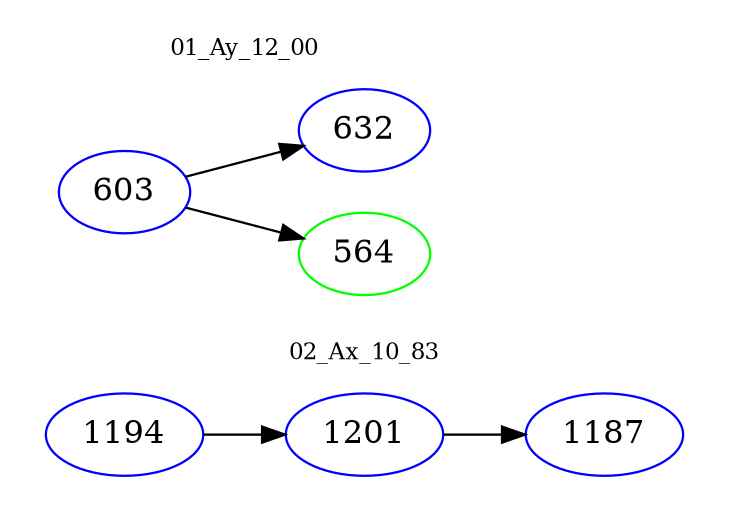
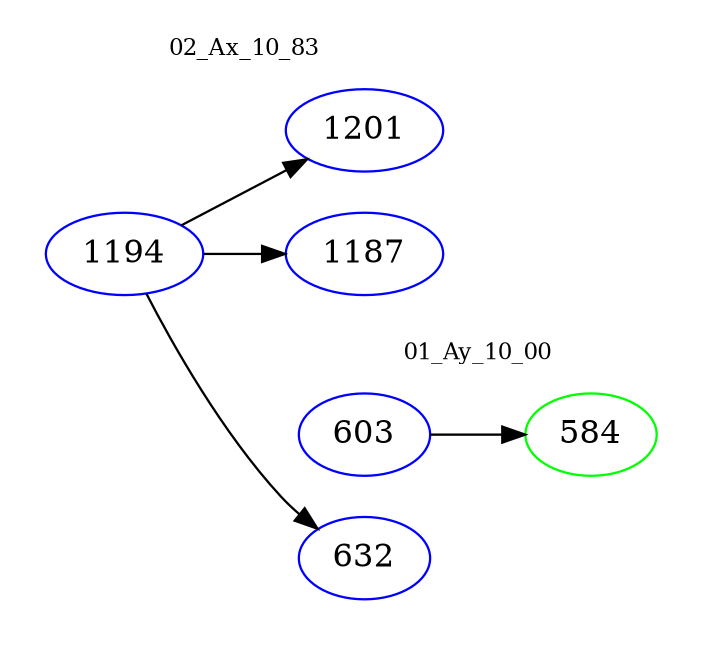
(245, 49) -> (478, 353)
(233, 164) -> (215, 410)
(364, 254) -> (591, 435)
(473, 435) -> (233, 254)
